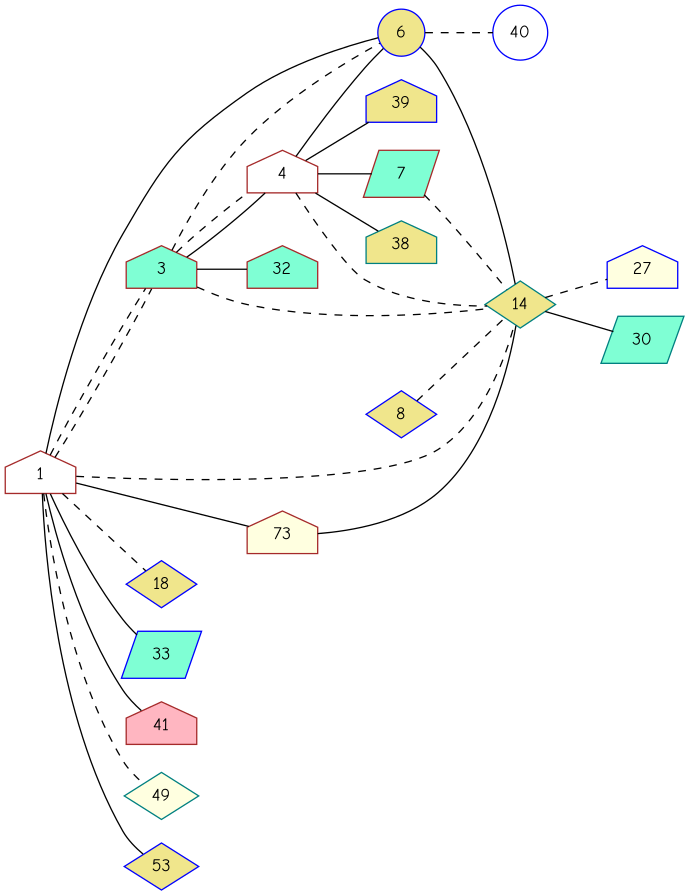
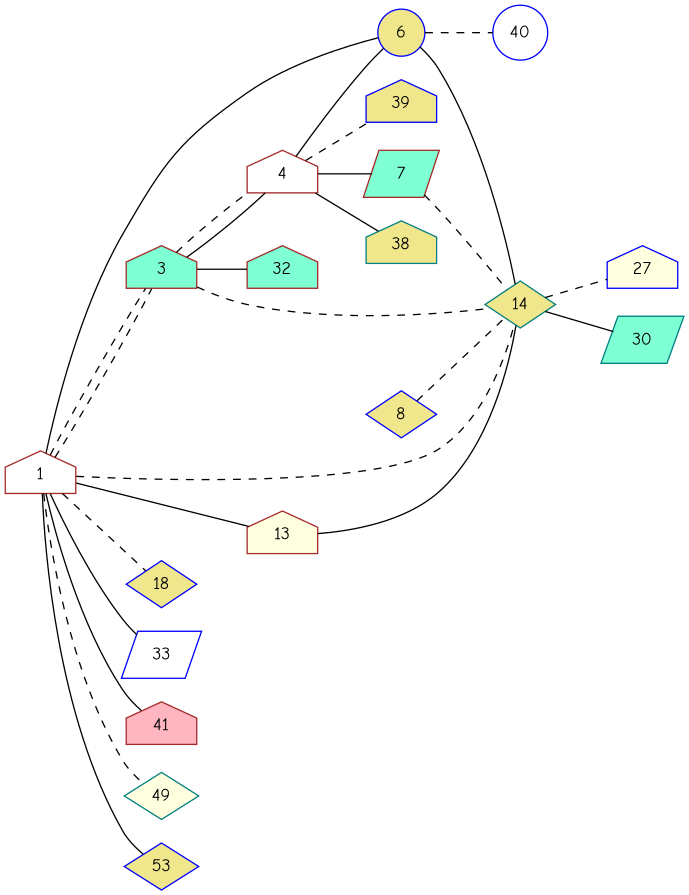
(258, 129) -> none
(337, 141) -> (337, 141)
(372, 283) -> none
(282, 535) -> (282, 535)
(161, 655) -> (161, 655)
